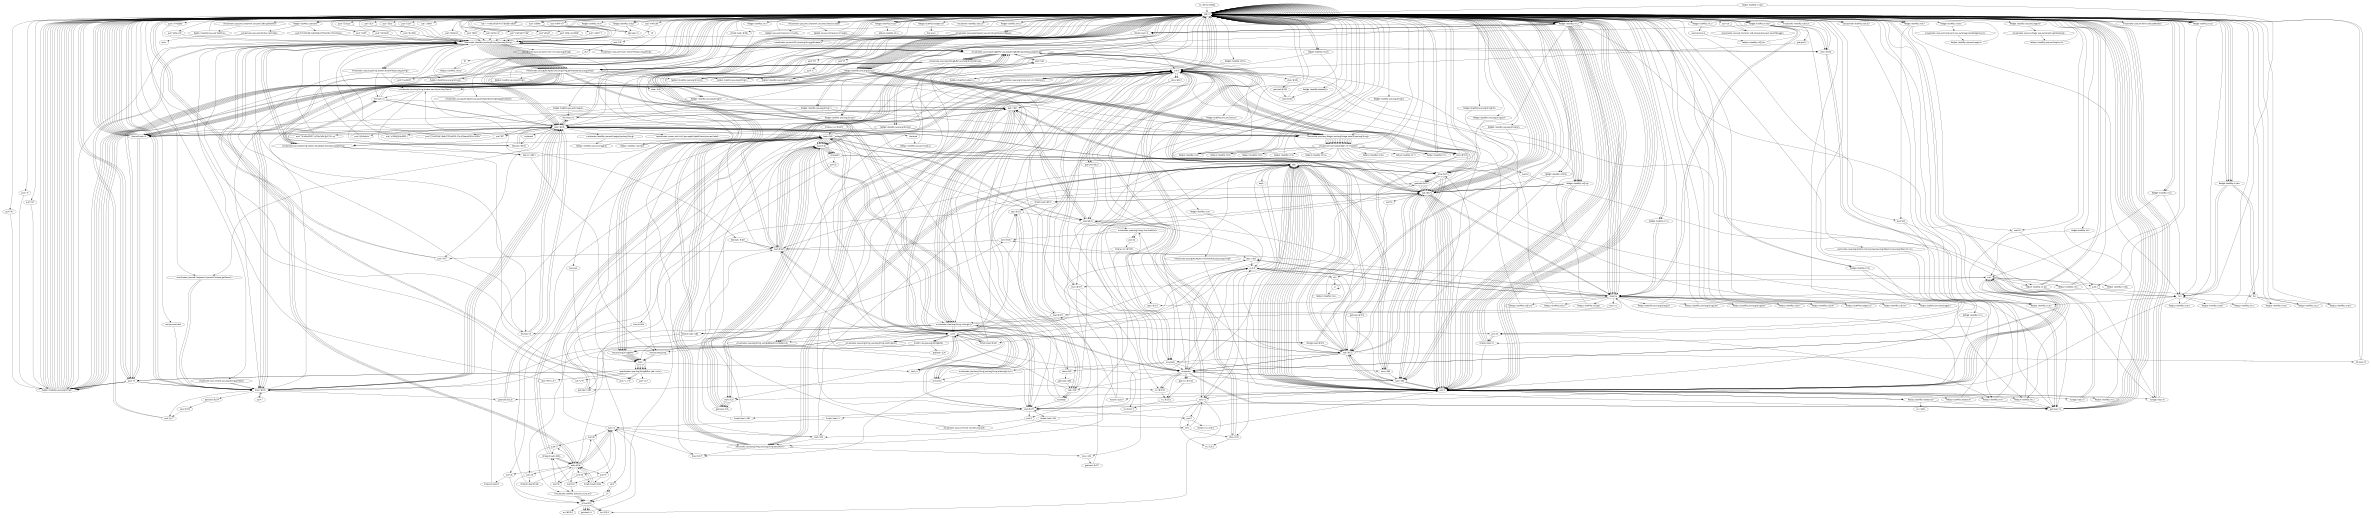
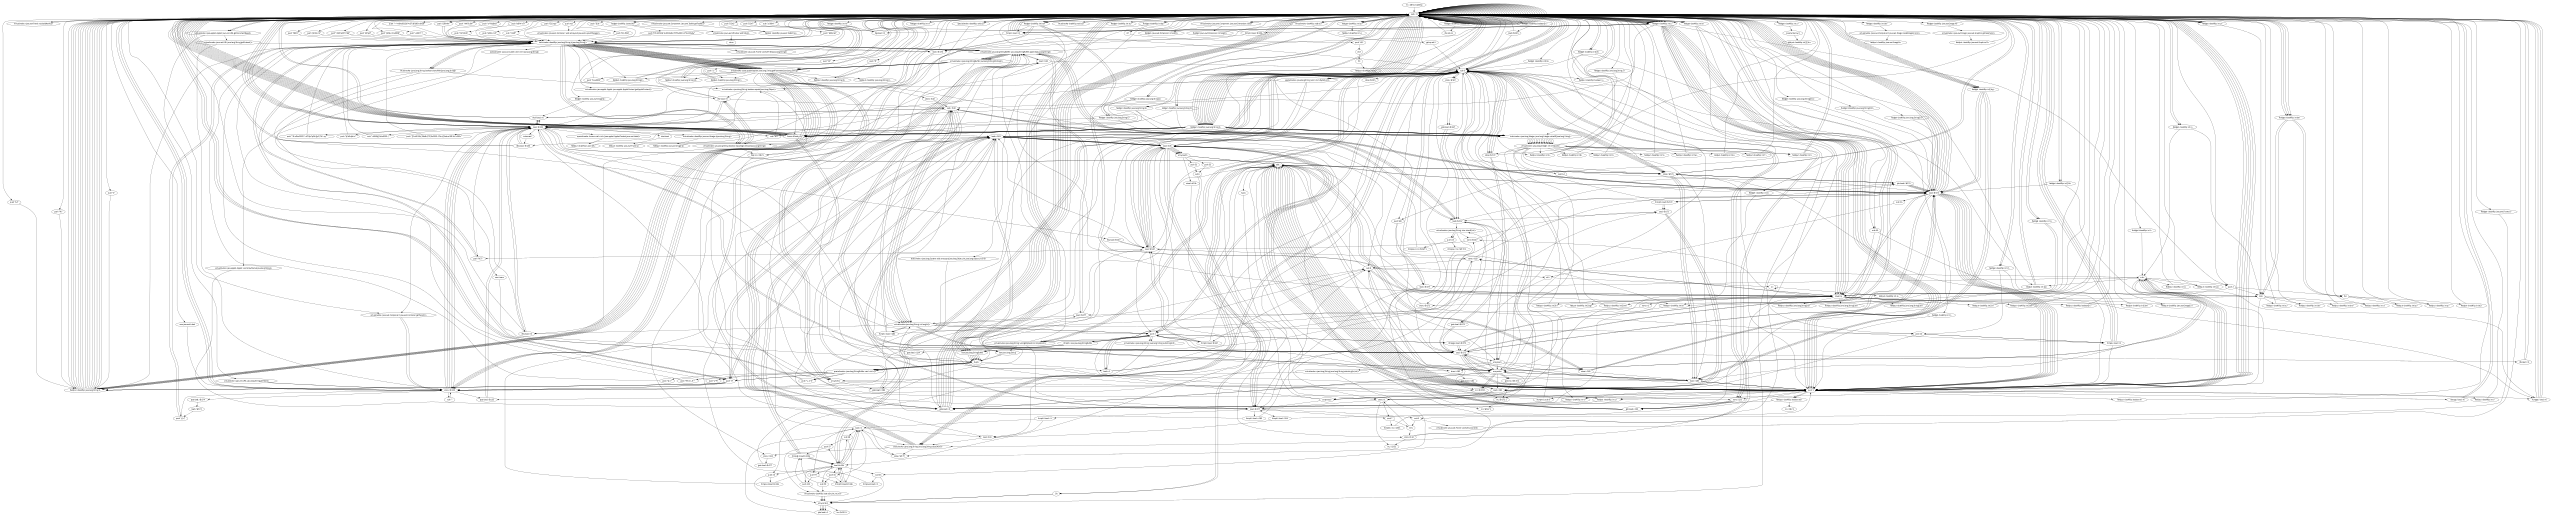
(2175, 12) -> (2298, 300)
(1280, 90) -> none
none -> (1194, 165)
(1123, 196) -> (1638, 201)
none -> (1434, 245)
(1167, 249) -> none
none -> (1397, 271)
(604, 513) -> none
